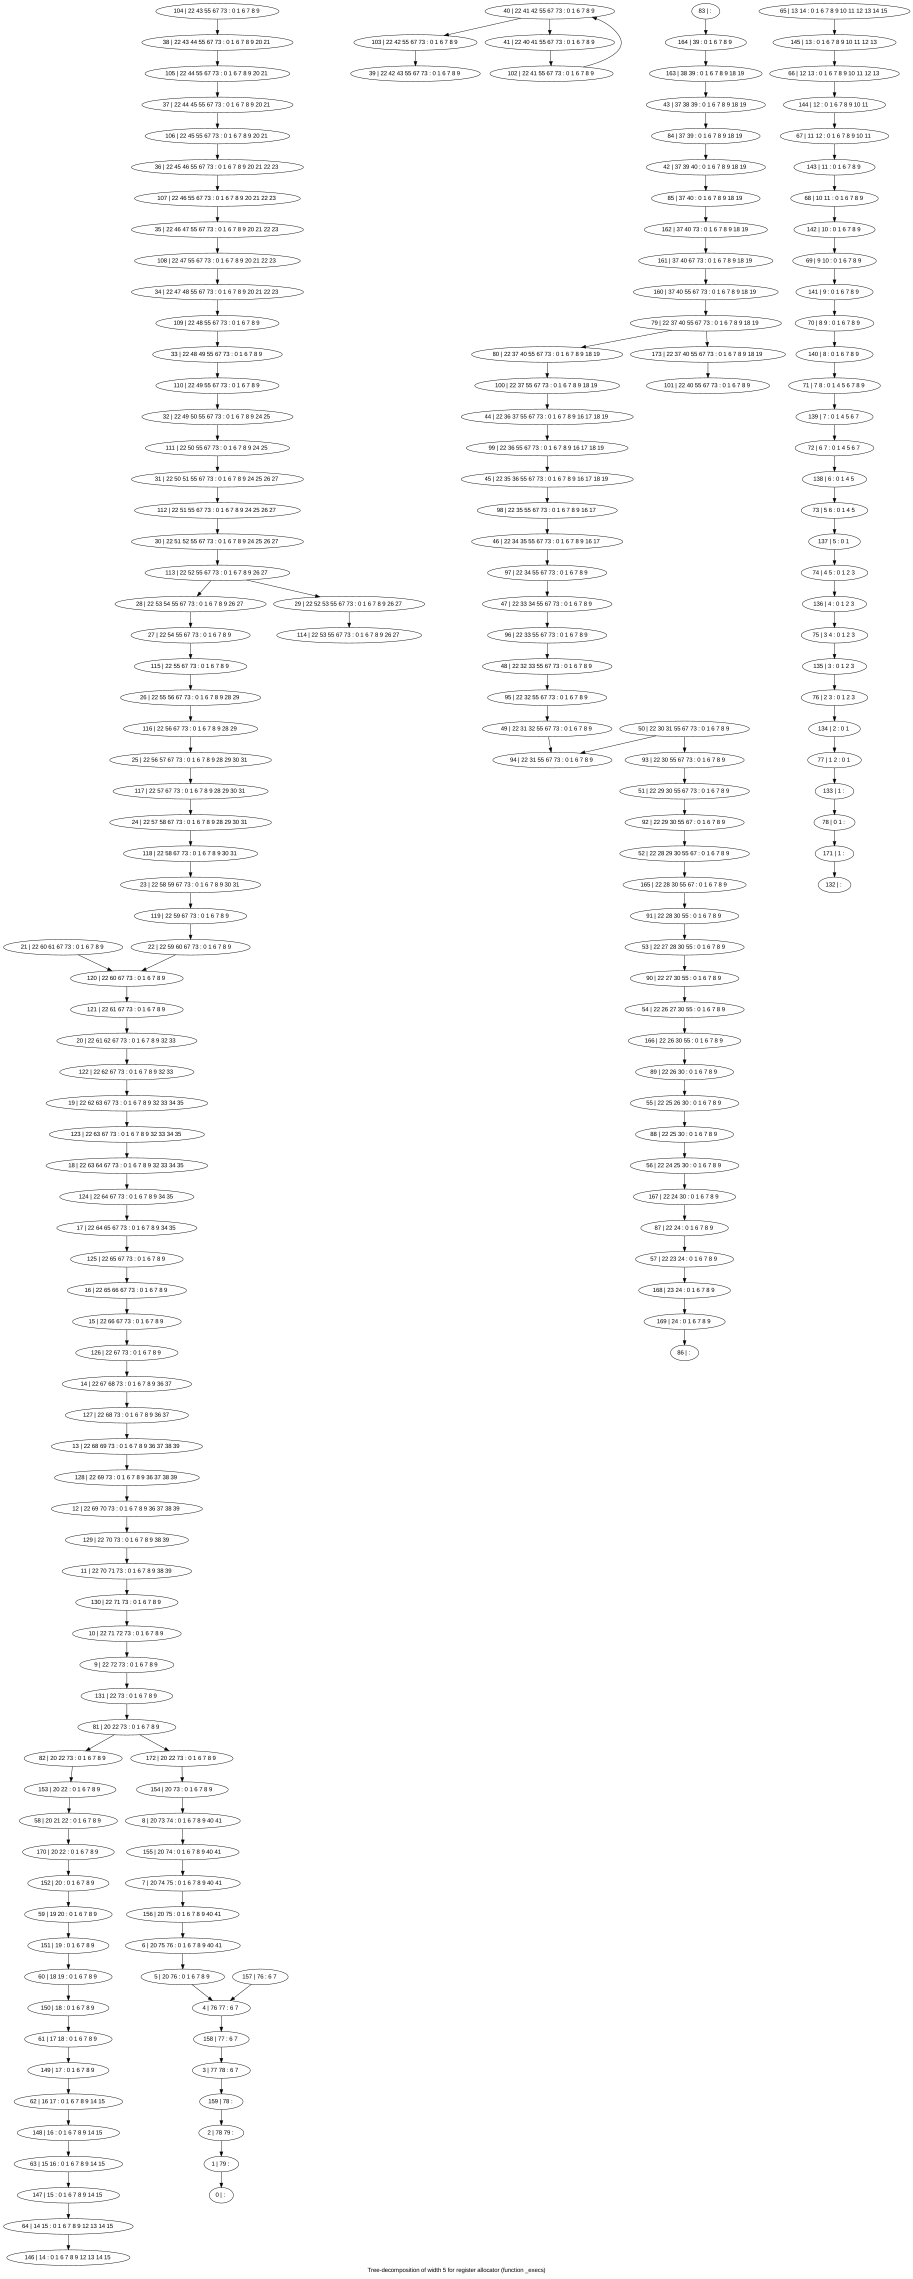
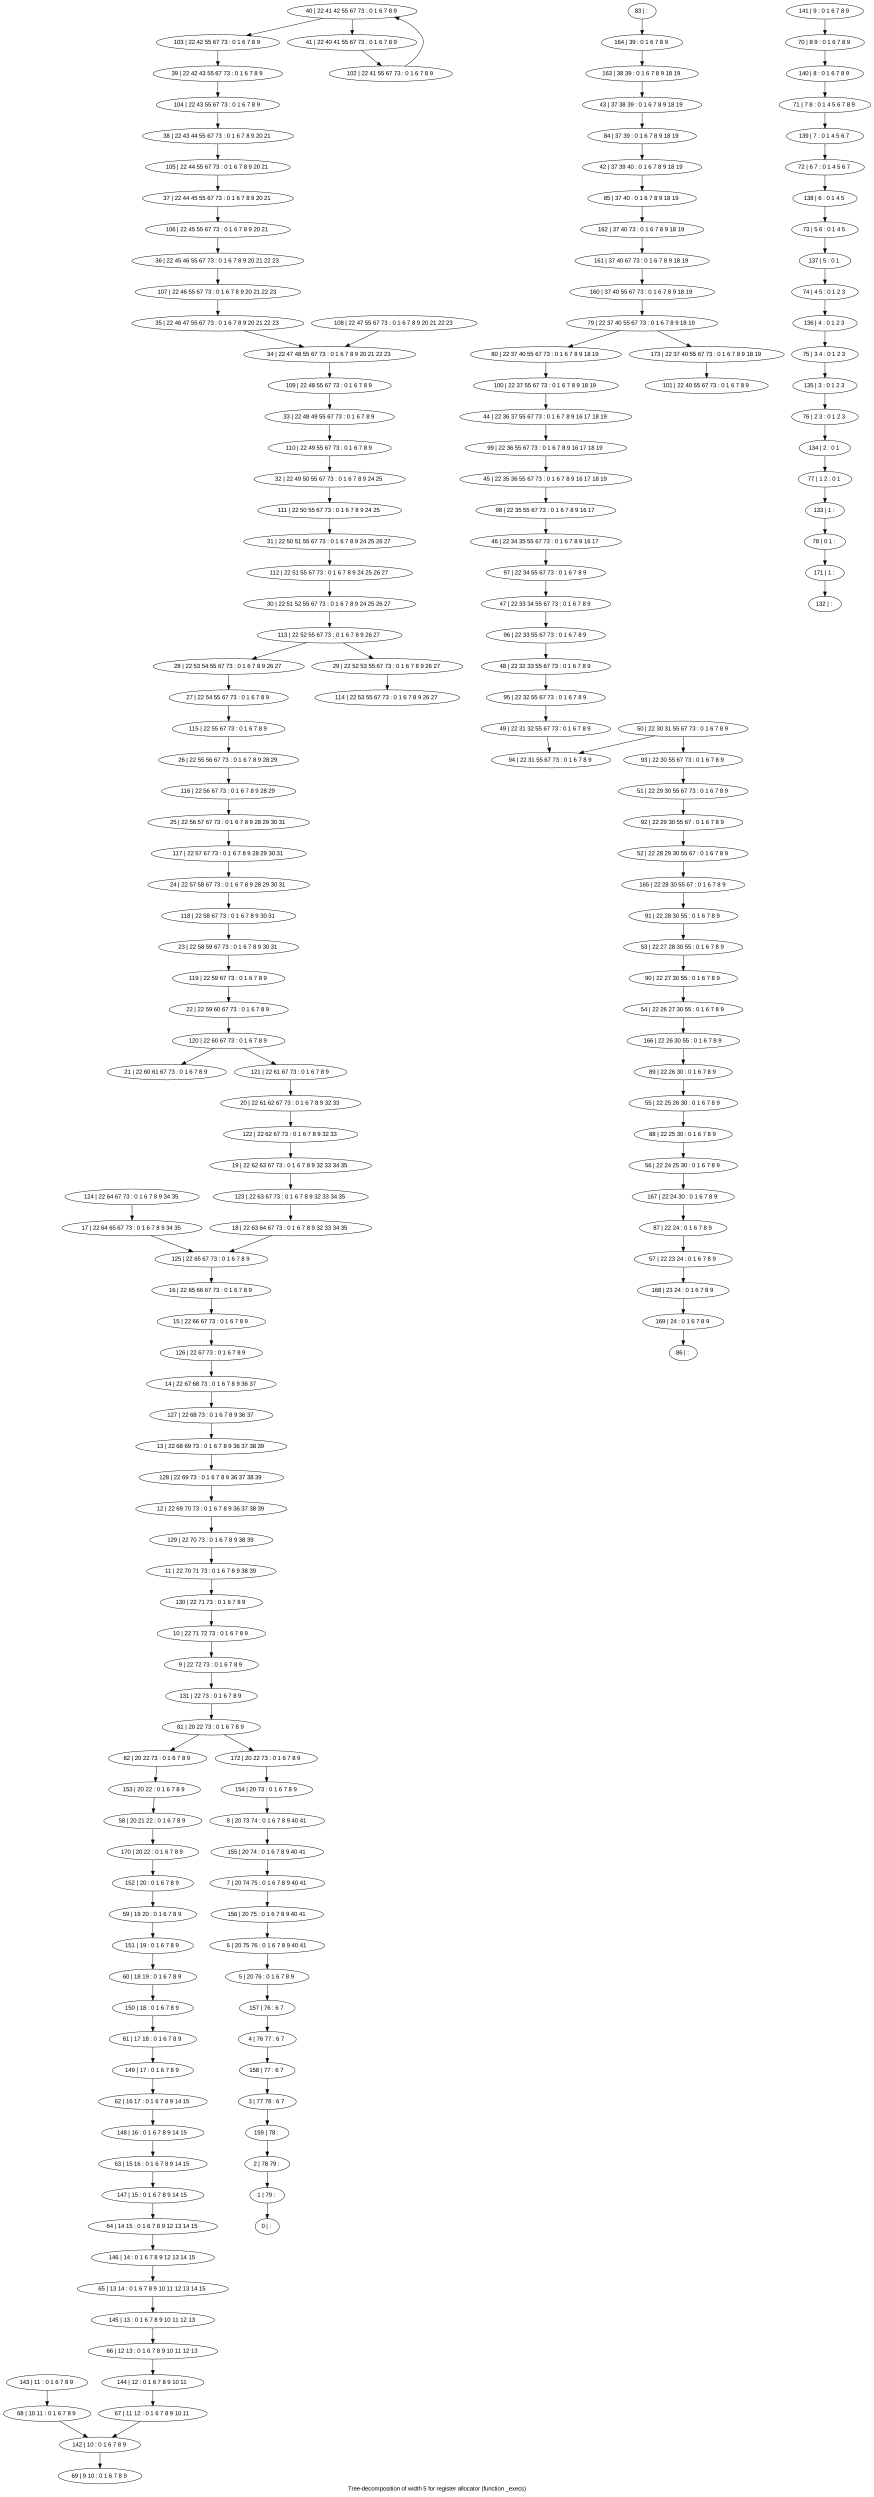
none -> (218, 87)
(835, 150) -> (128, 2428)
(217, 243) -> (272, 338)
(835, 274) -> none
(93, 962) -> (200, 1055)
(127, 1179) -> (253, 1243)
(200, 1991) -> (267, 1990)
none -> (153, 2271)
